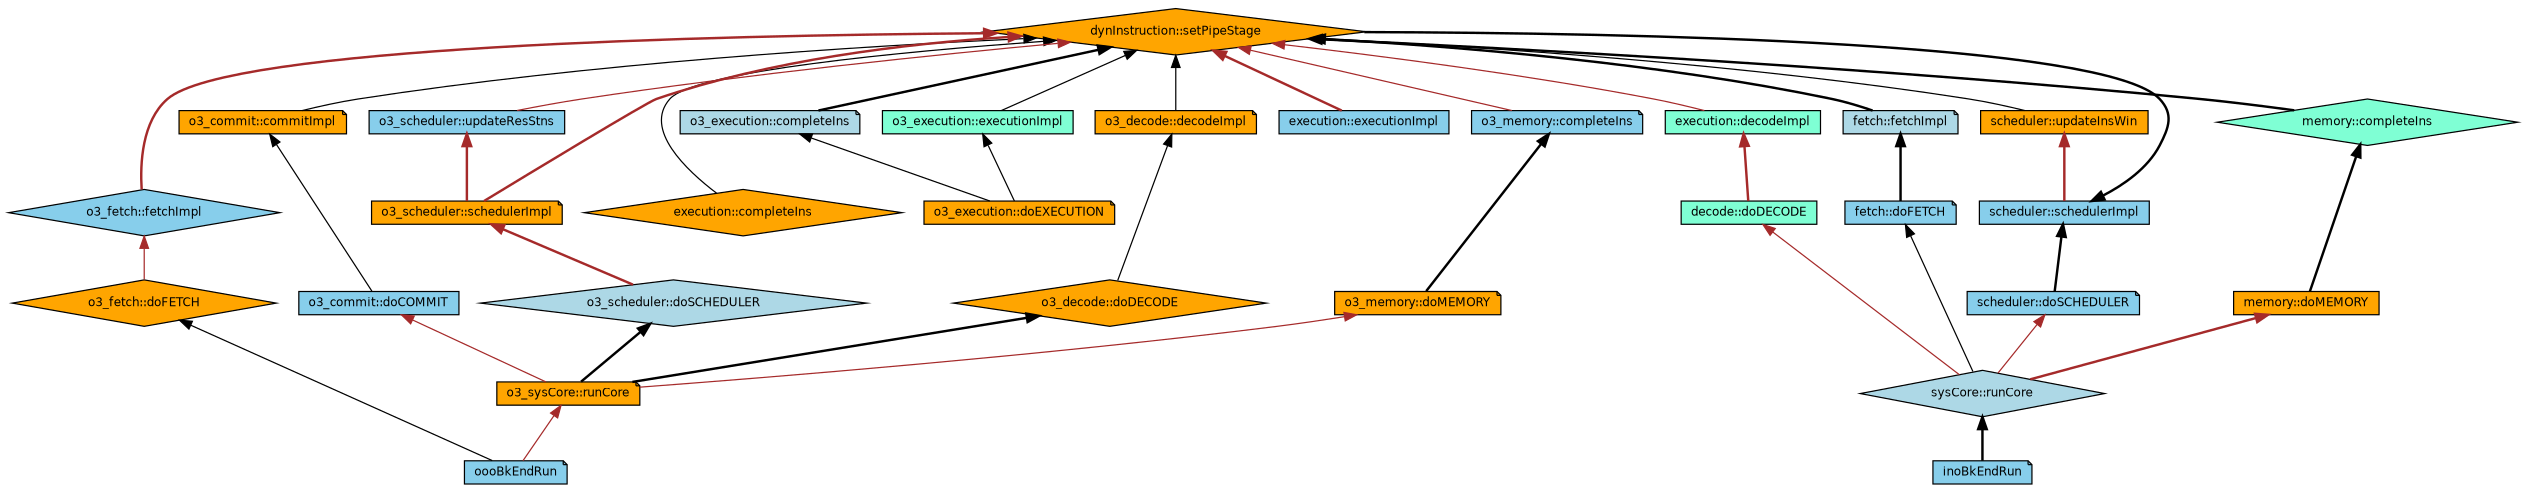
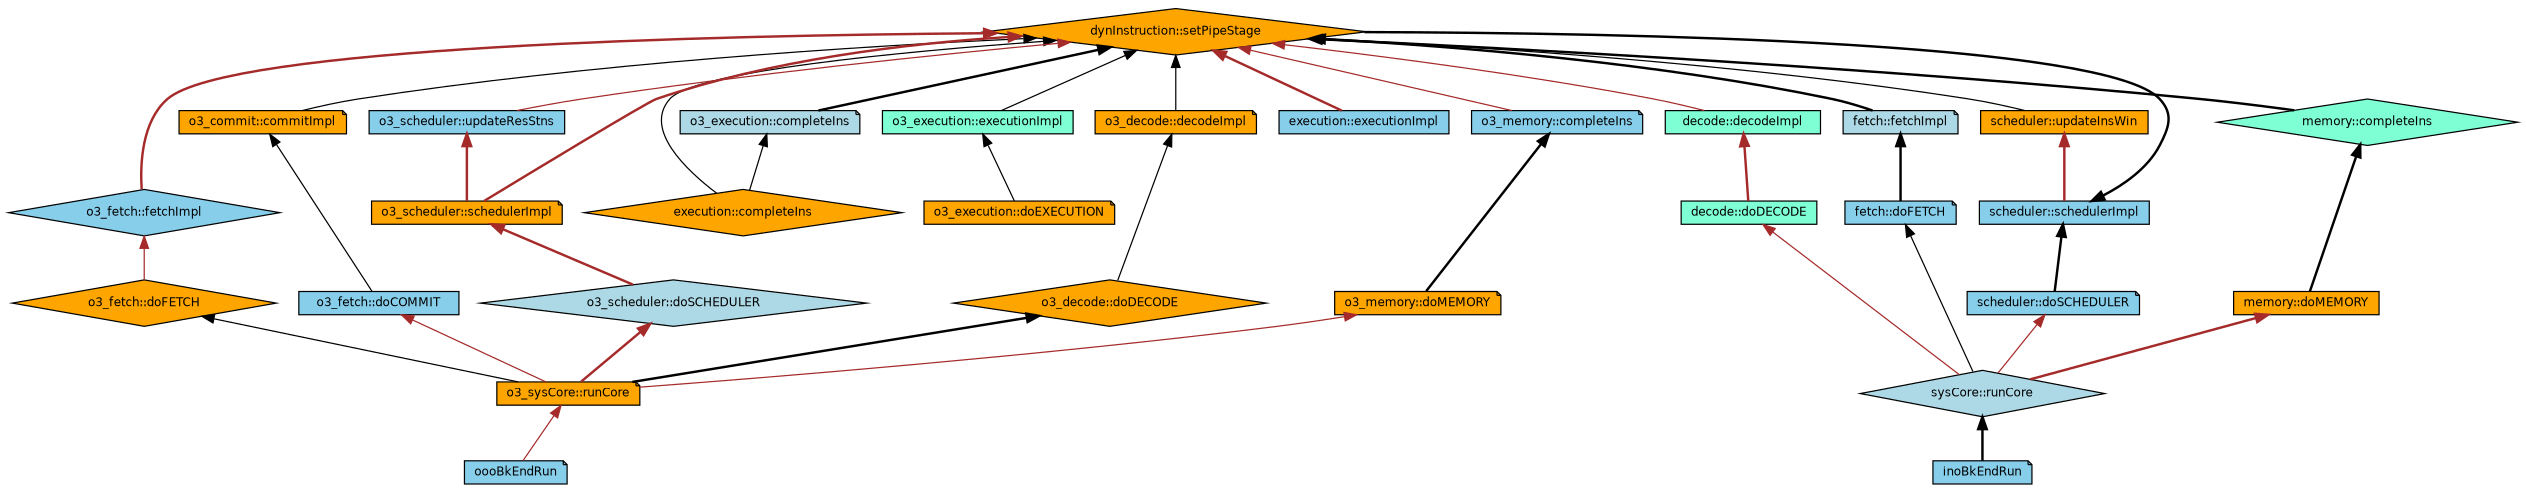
(1743, 122) -> (1743, 122)
(901, 170) -> (756, 168)
(379, 303) -> (379, 303)
(611, 357) -> (611, 357)
(341, 393) -> (366, 350)
